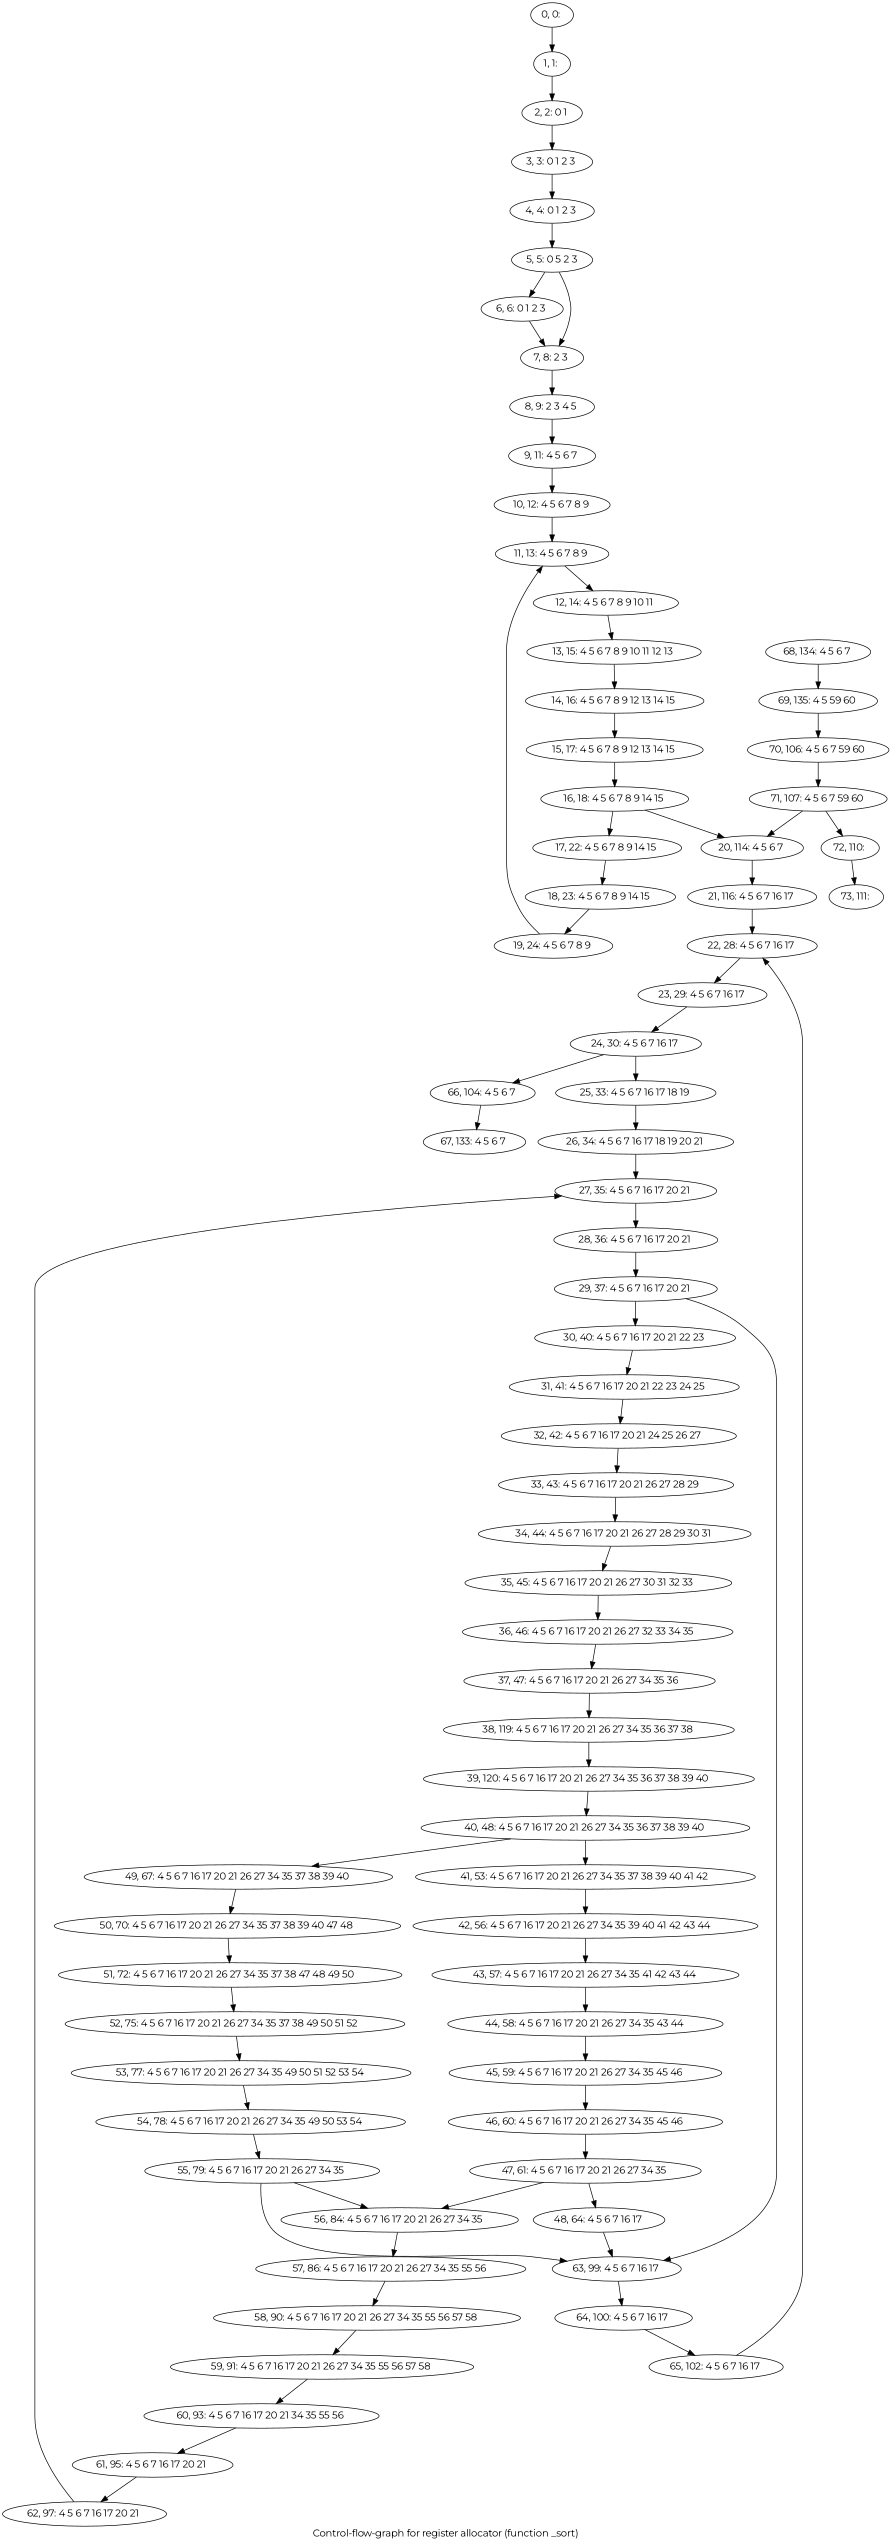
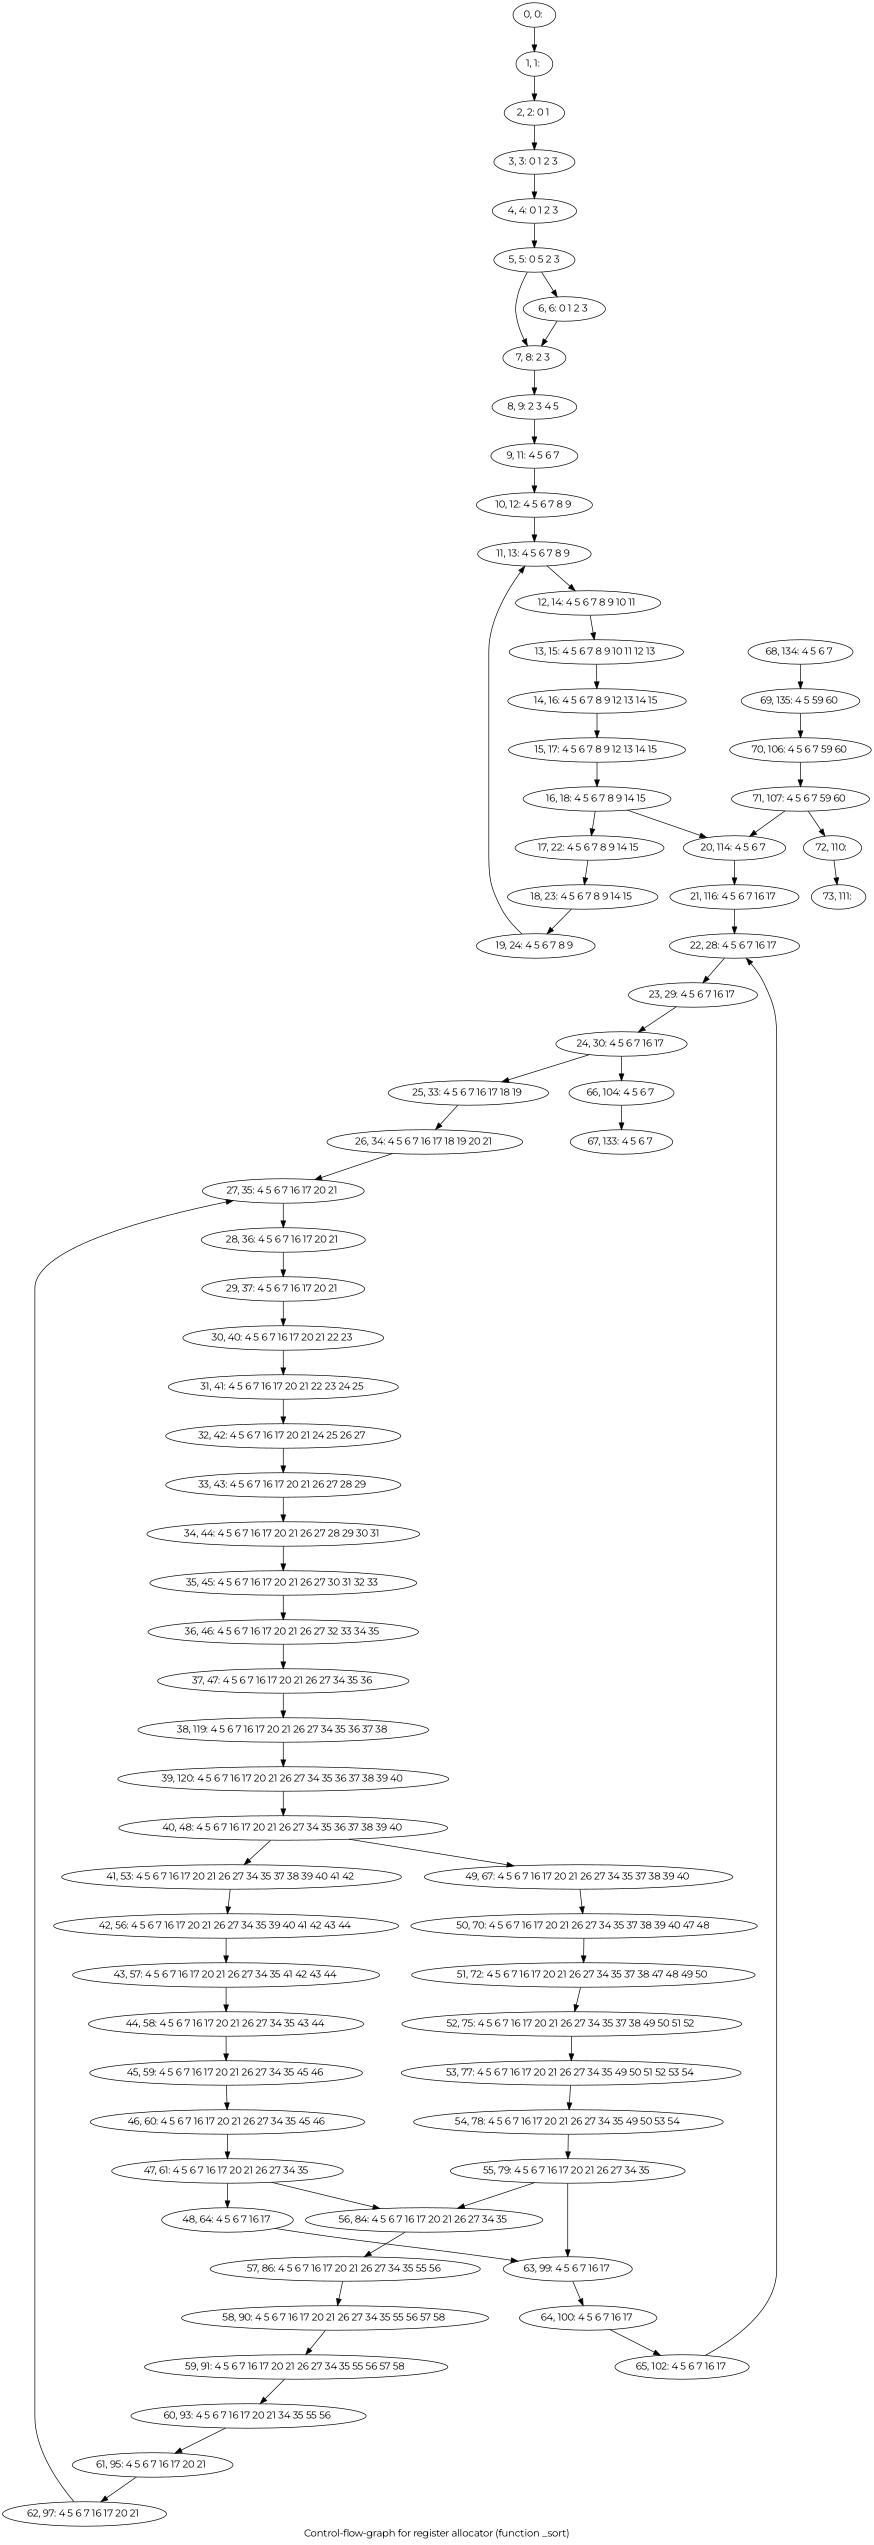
(777, 1785) -> none
